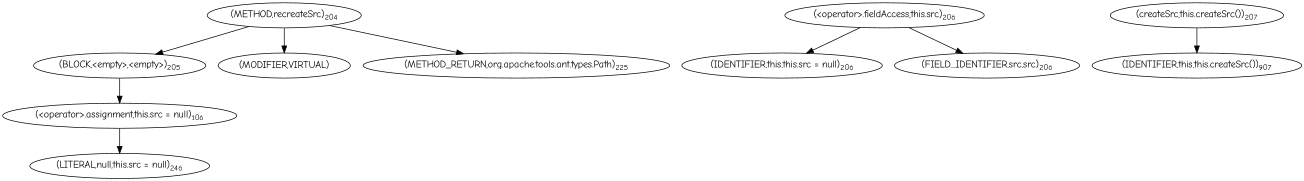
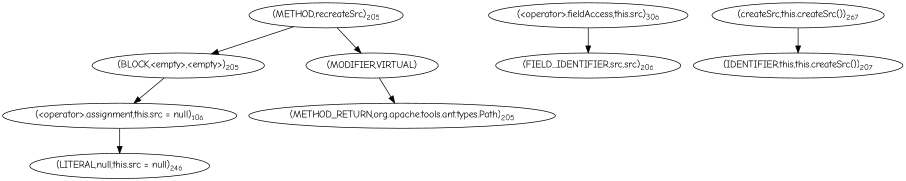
(331, 14) -> (373, 14)
(949, 14) -> (653, 14)
(1251, 14) -> (852, 14)
(393, 39) -> (385, 88)
(622, 64) -> (508, 115)
(1265, 64) -> (866, 64)
(782, 66) -> none
